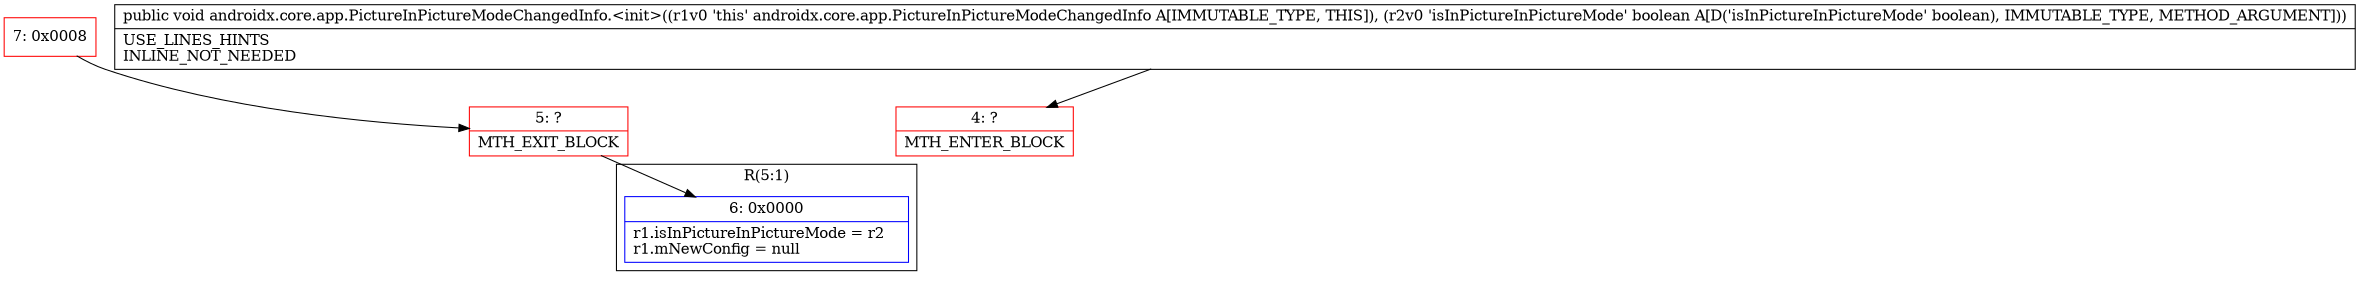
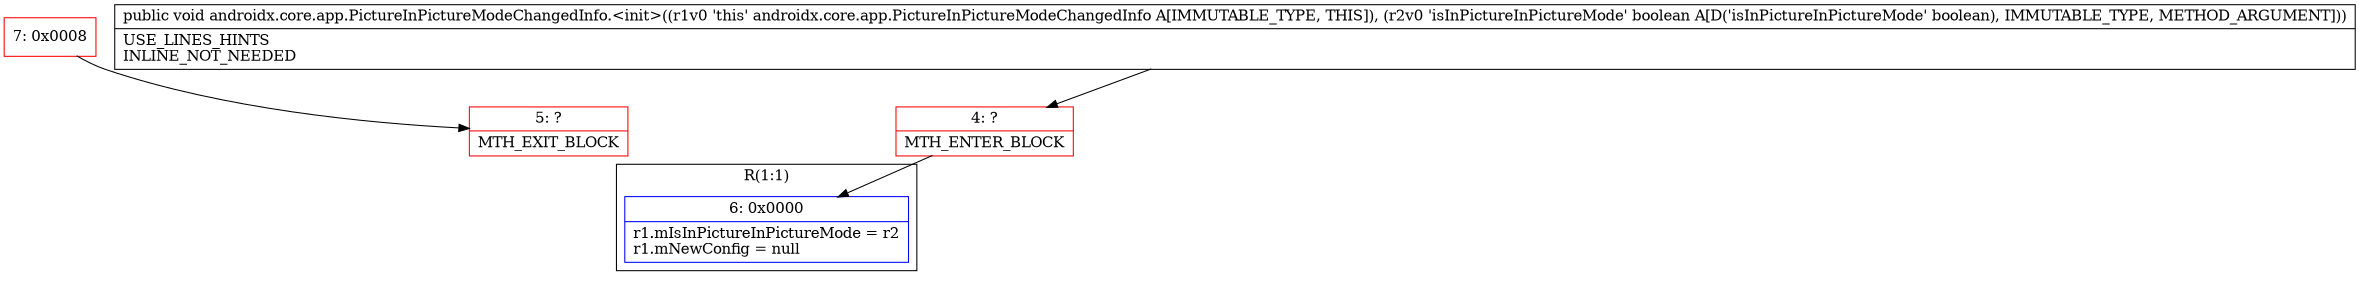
(643, 174) -> (890, 174)
(767, 176) -> (767, 176)
(759, 234) -> (767, 234)
